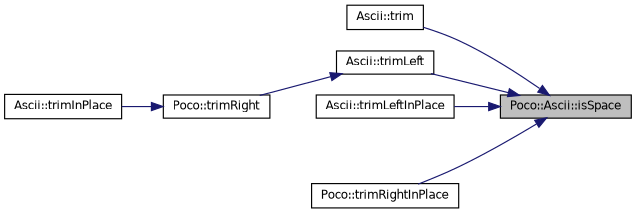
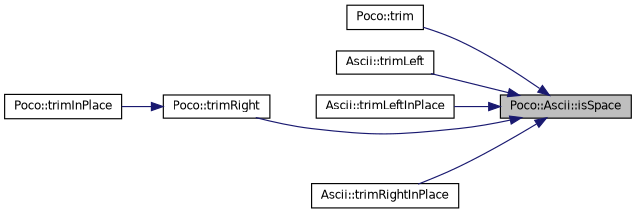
(385, 17) -> (385, 17)
(295, 86) -> (383, 134)
(63, 107) -> (63, 107)
(385, 196) -> (385, 196)
